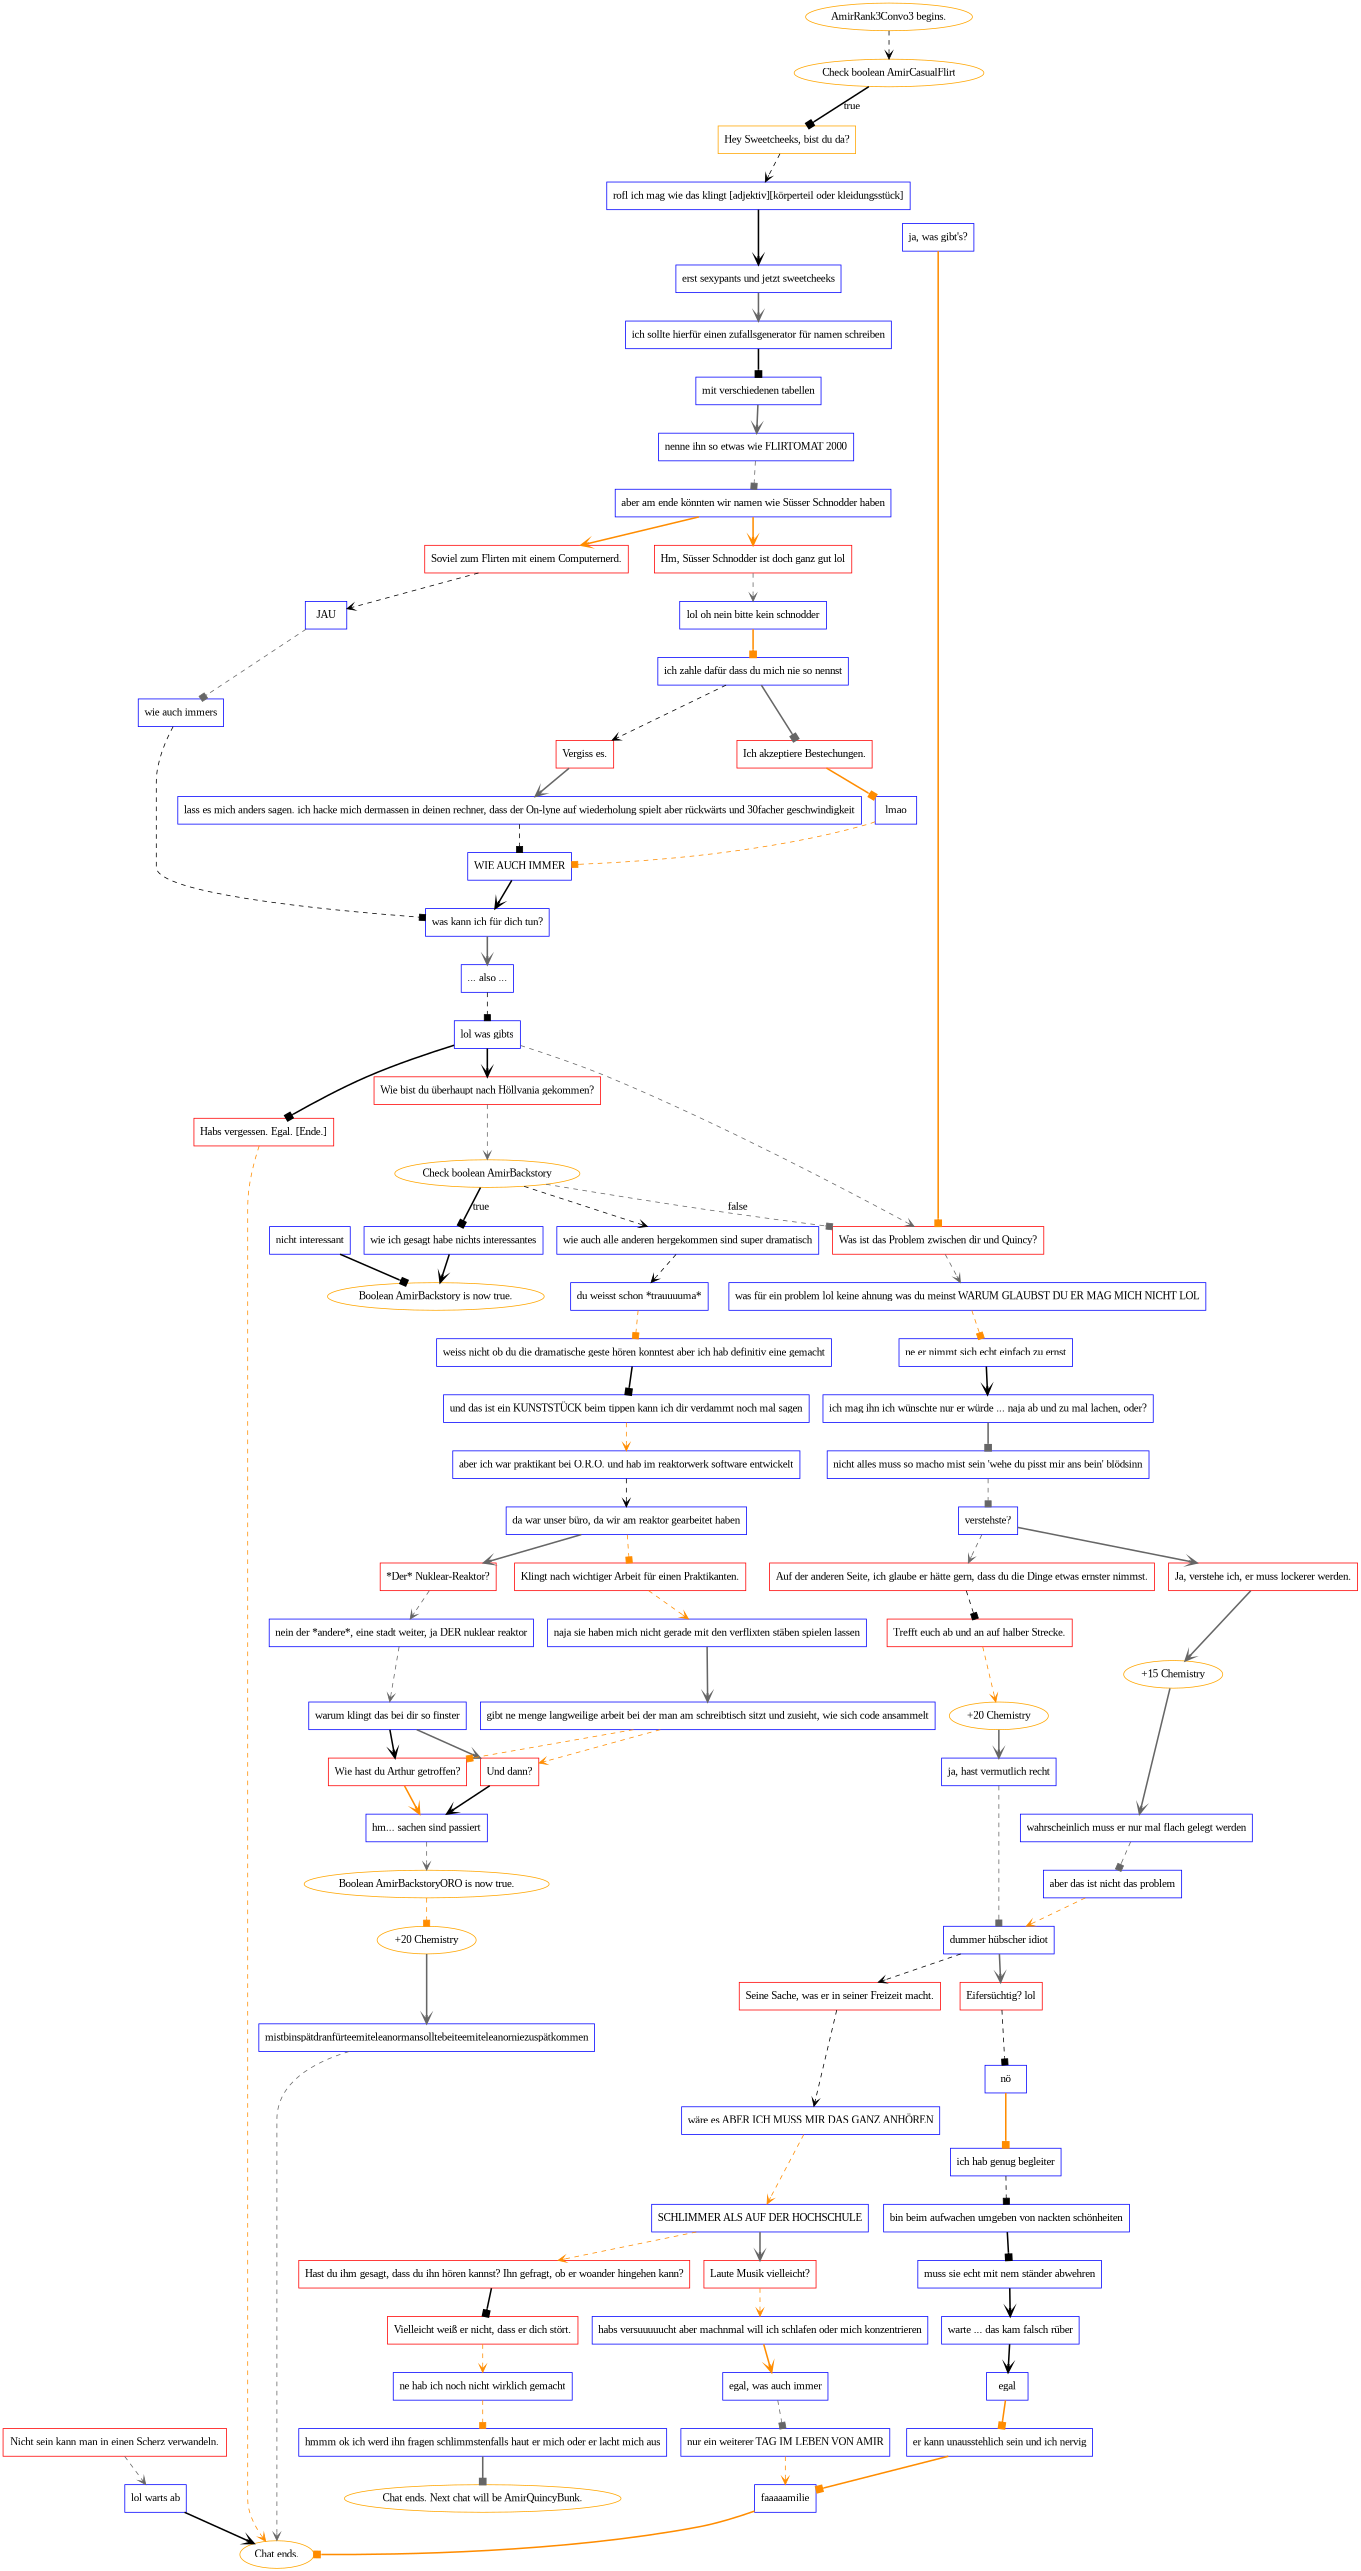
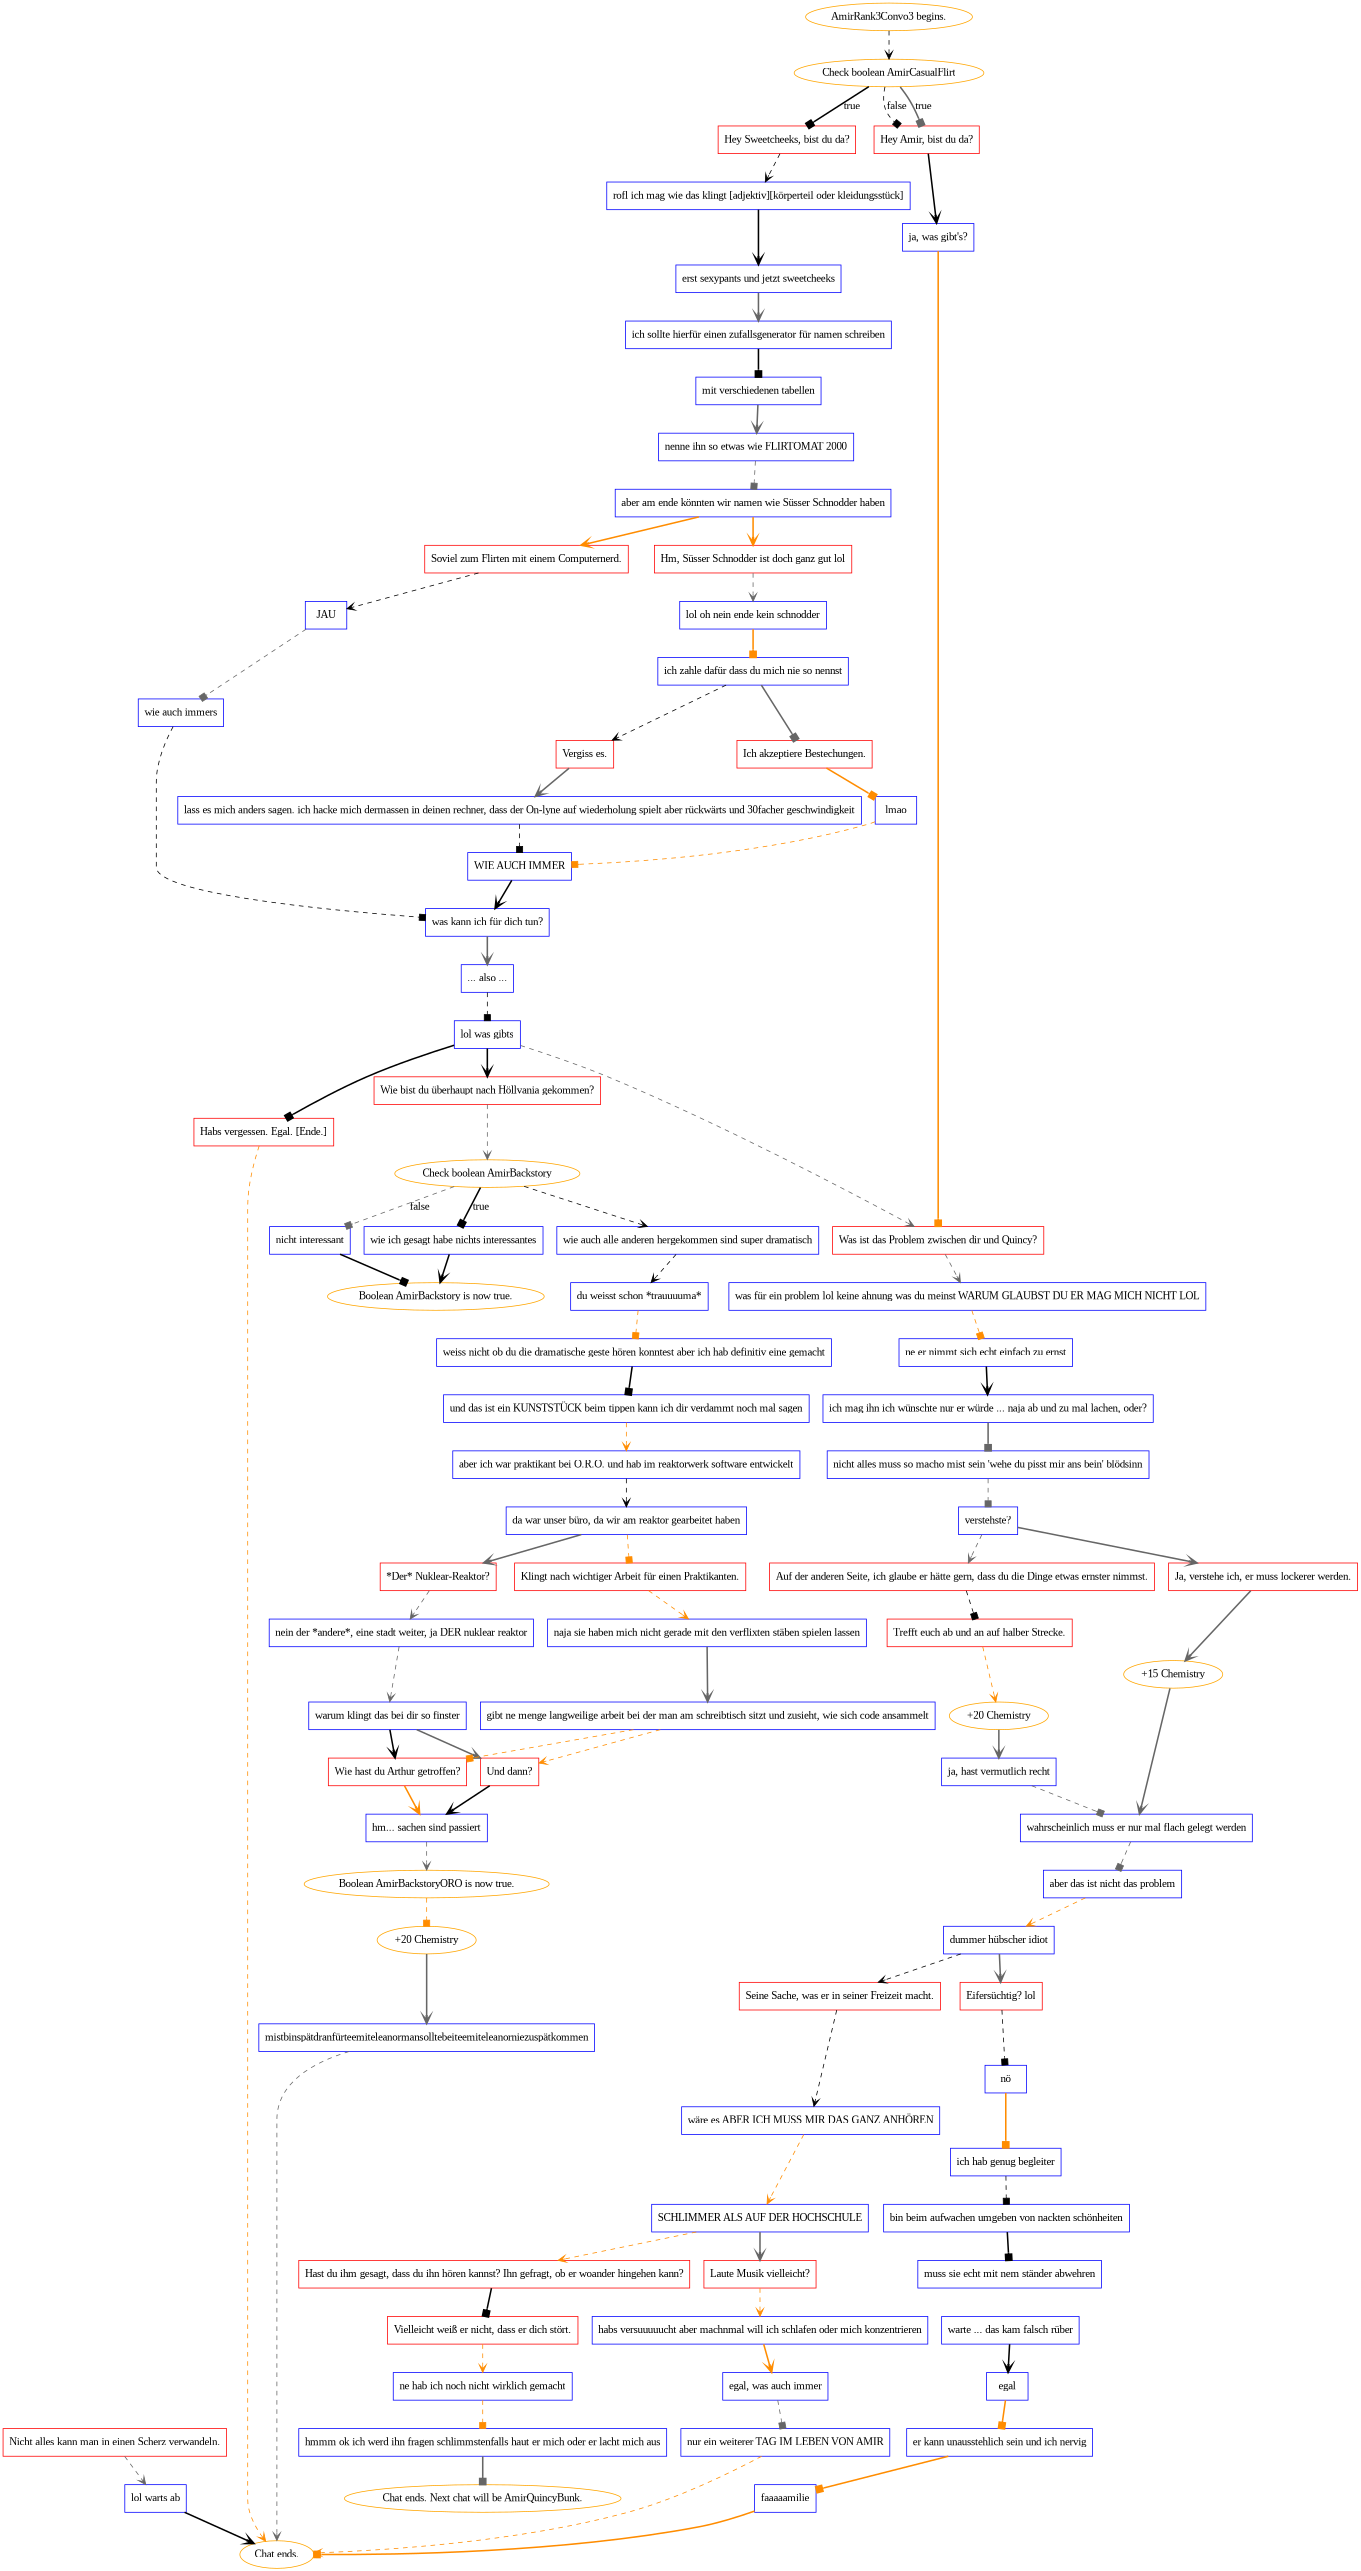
(787, 140) -> (787, 140)
none -> (927, 140)
(753, 615) -> (753, 615)
(685, 1206) -> (404, 1205)
(999, 1852) -> (1064, 1798)
(1010, 2298) -> none
(115, 2442) -> (115, 2442)
(785, 2467) -> (548, 2530)
